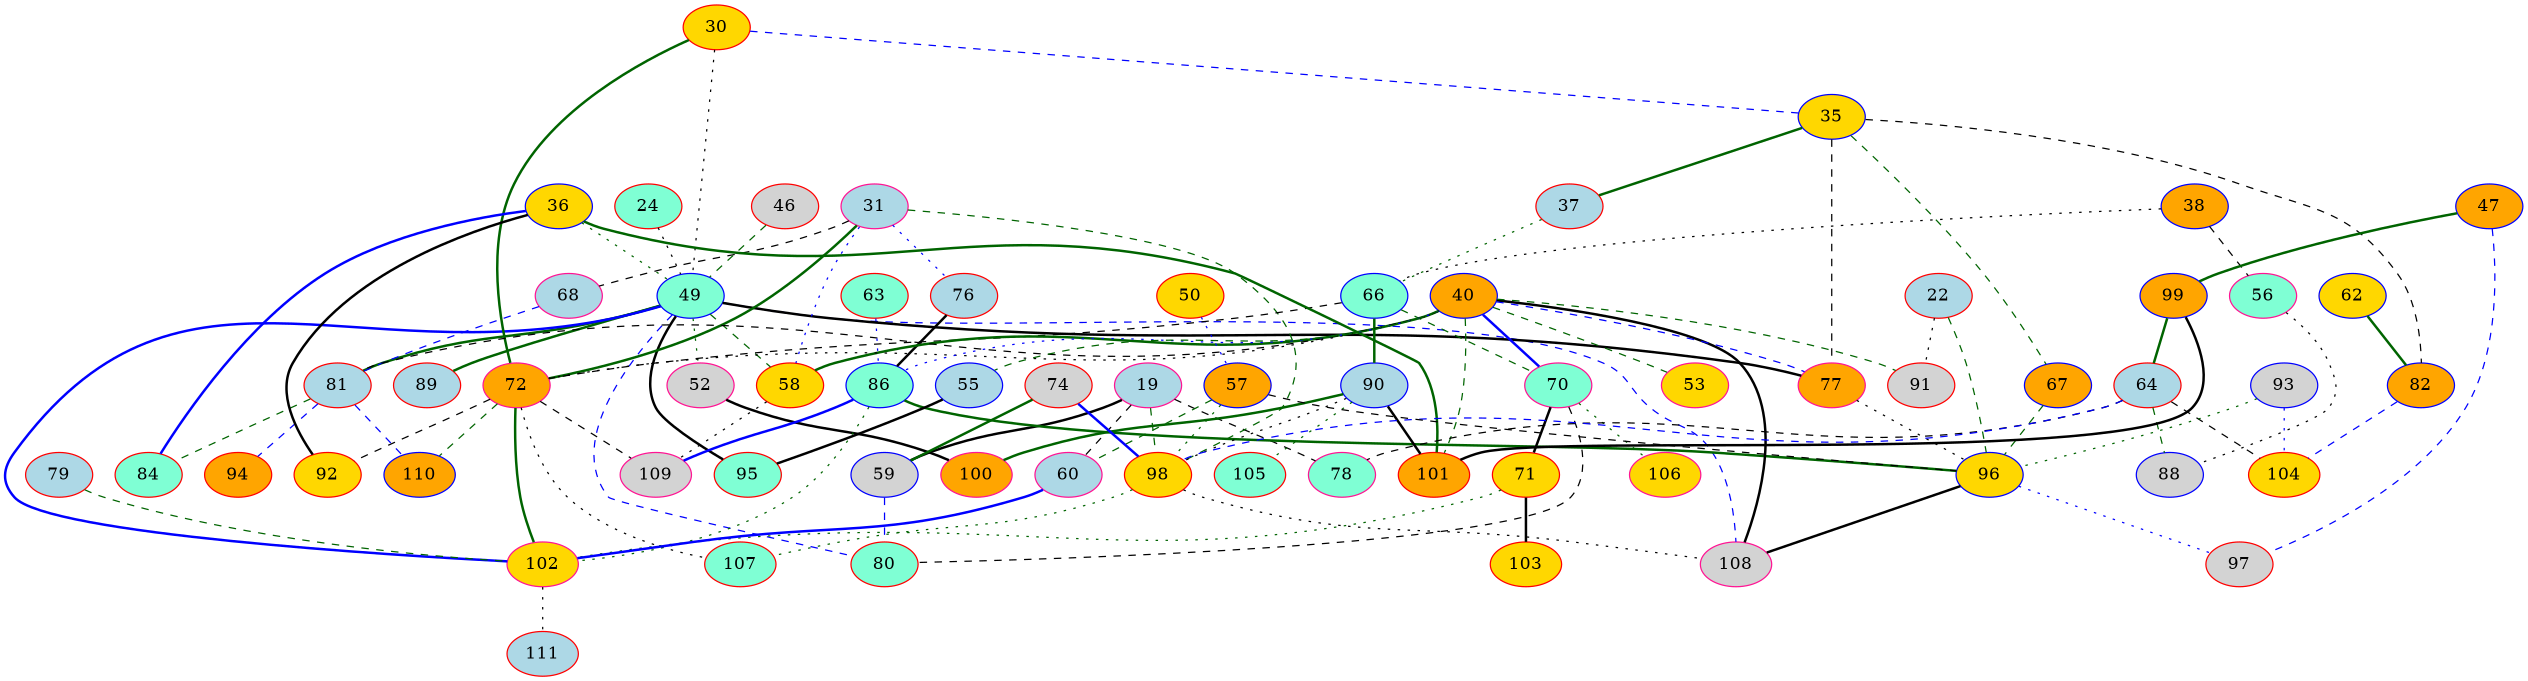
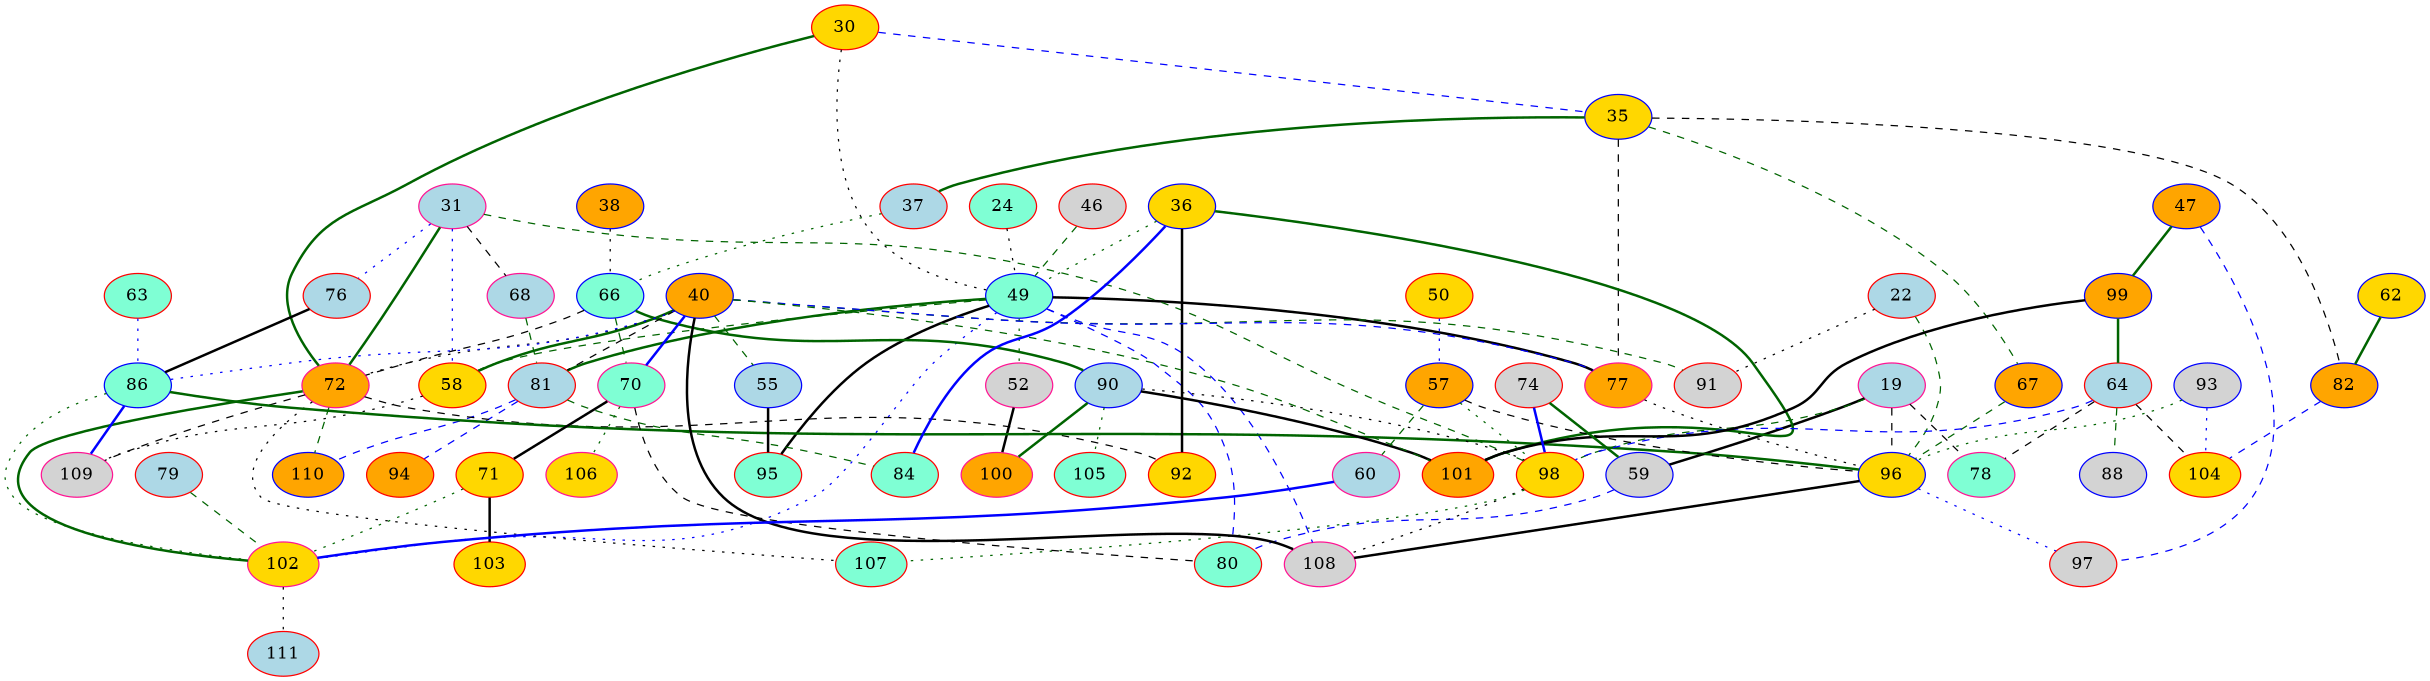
(2263, 296) -> none
(490, 323) -> (531, 340)
(427, 385) -> none
(1695, 385) -> none
(63, 399) -> (699, 536)
(1115, 423) -> (1892, 424)
